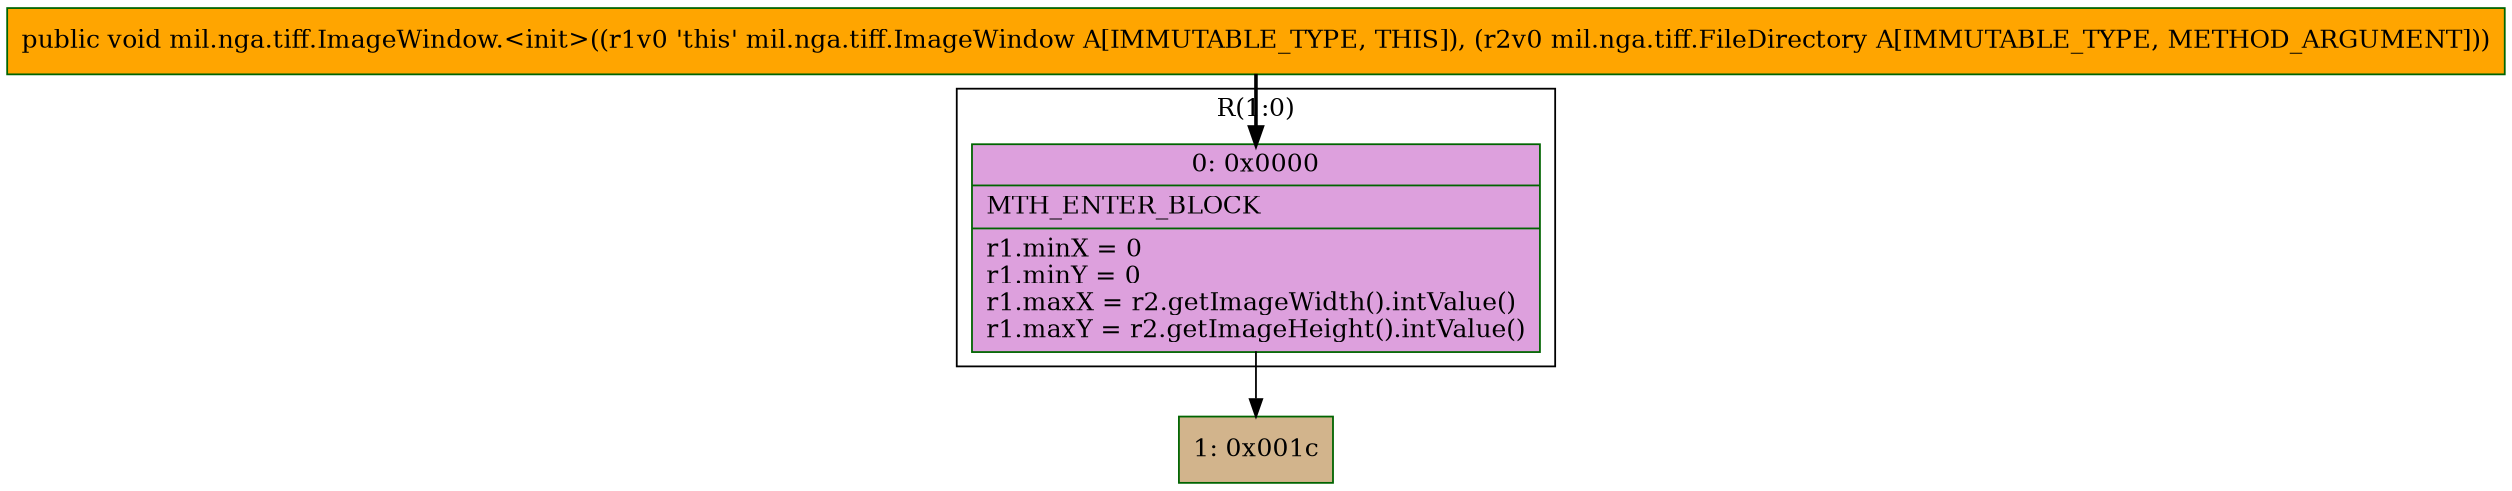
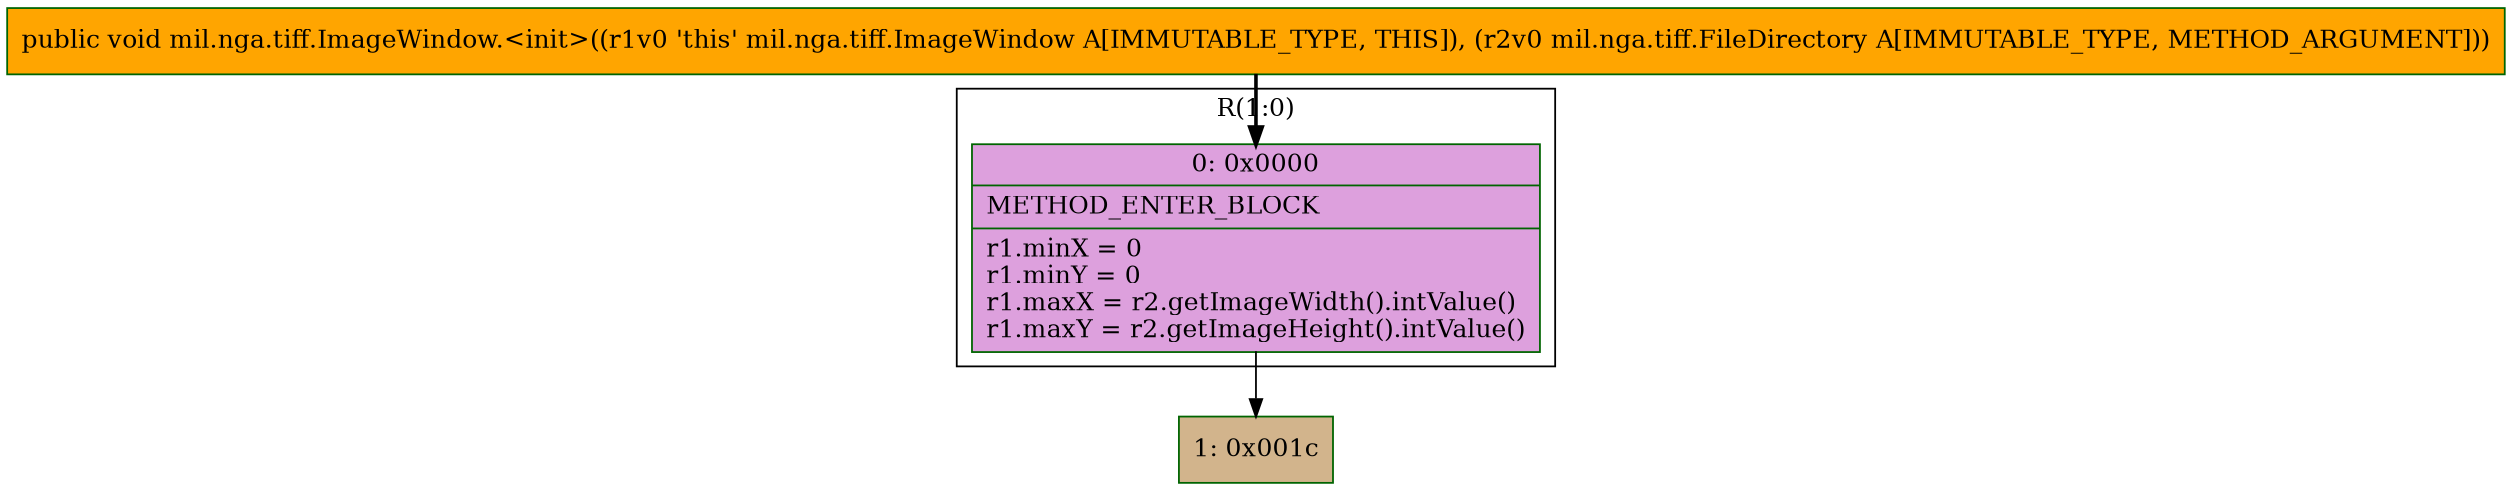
(1124, 206) -> (1154, 206)
